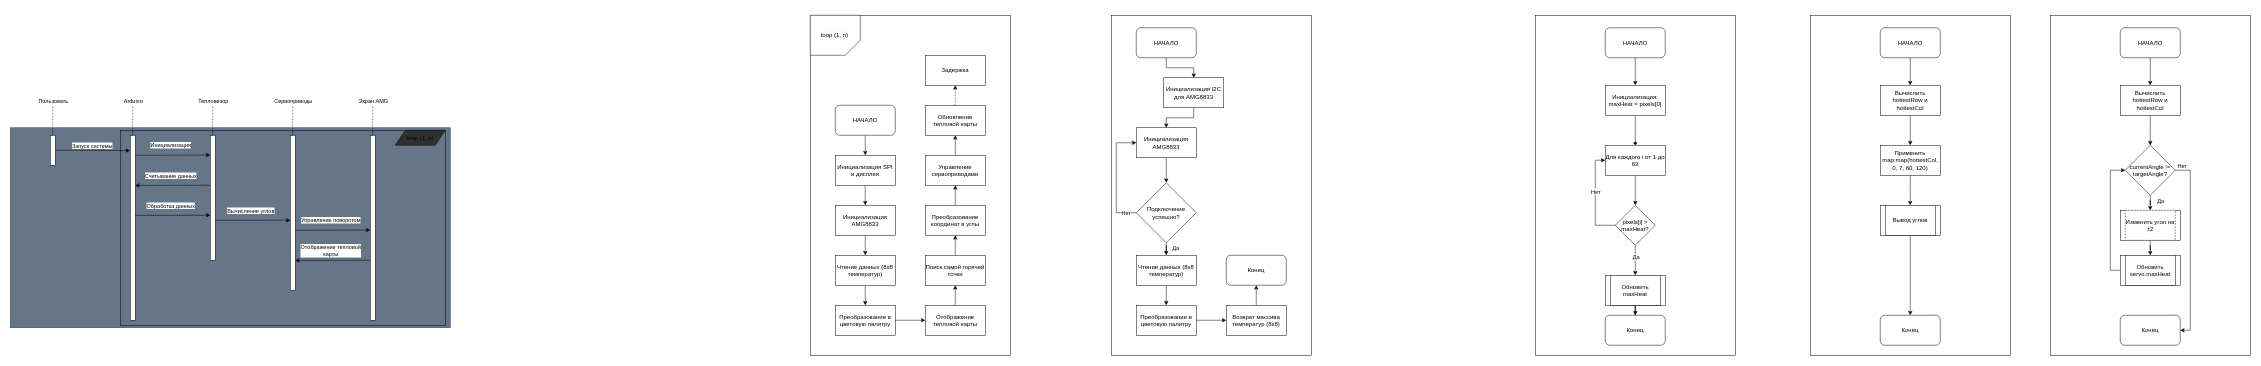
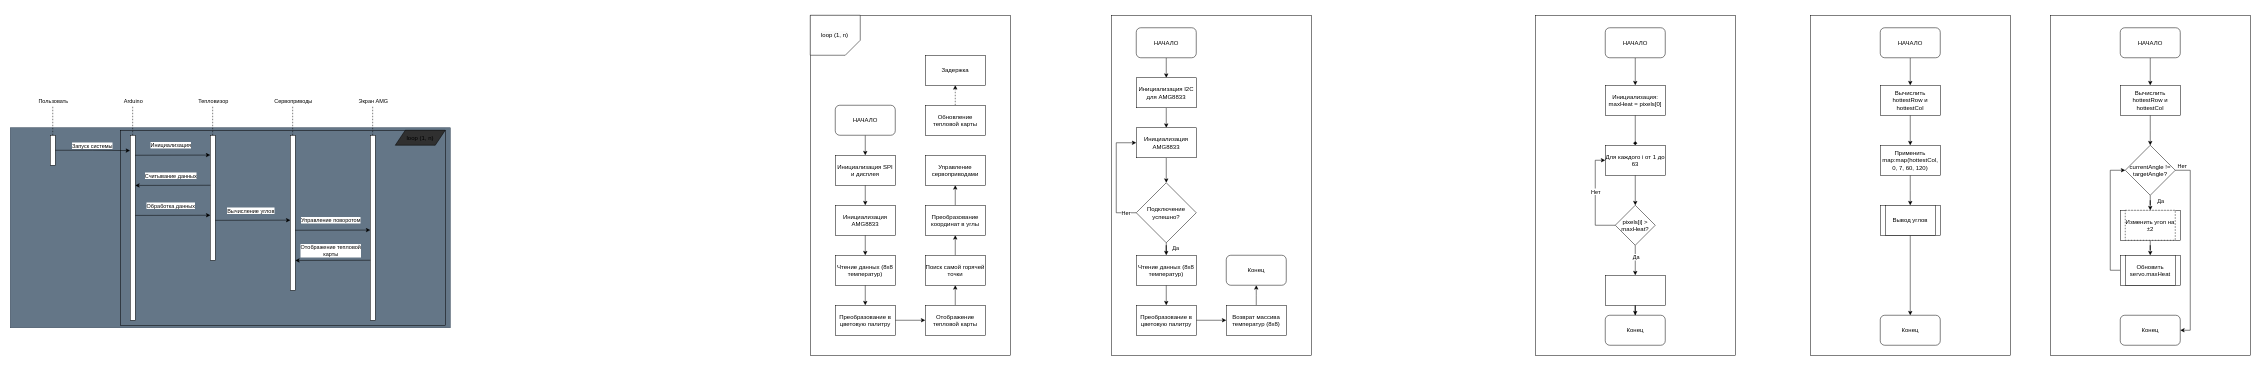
(1194, 93) -> (1166, 93)
(955, 139) -> none
(1635, 290) -> none
